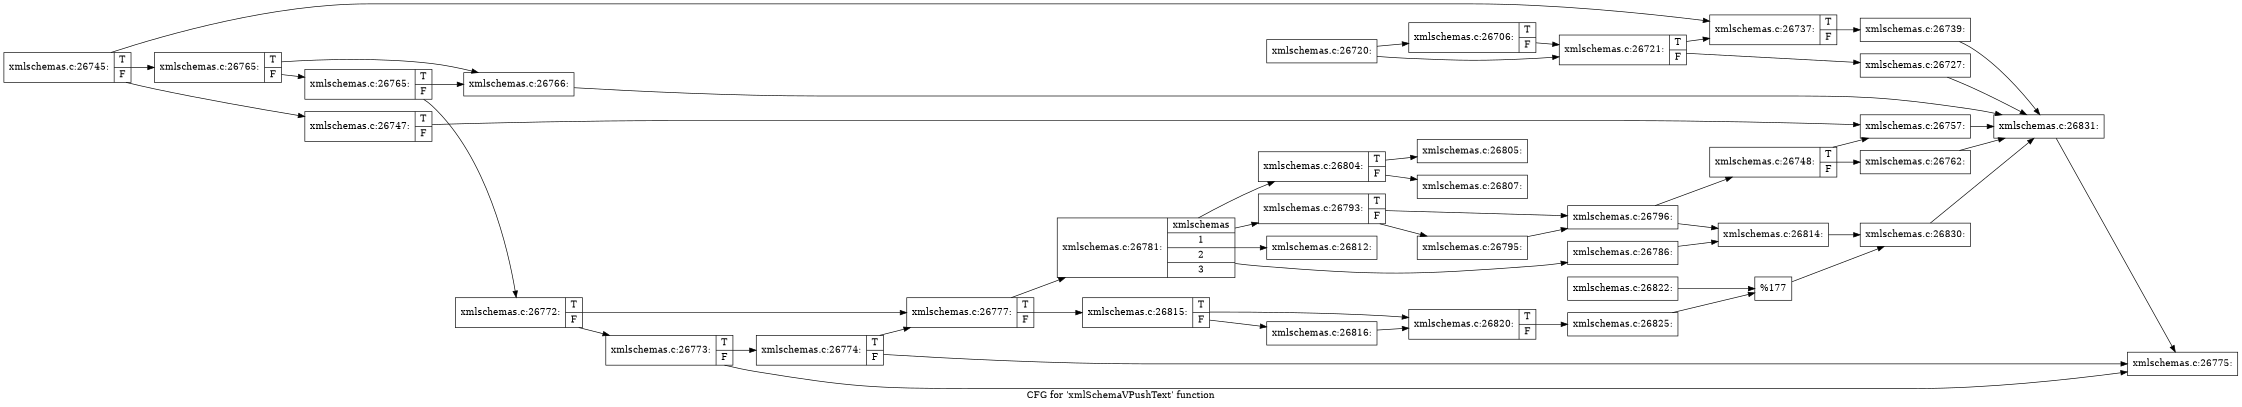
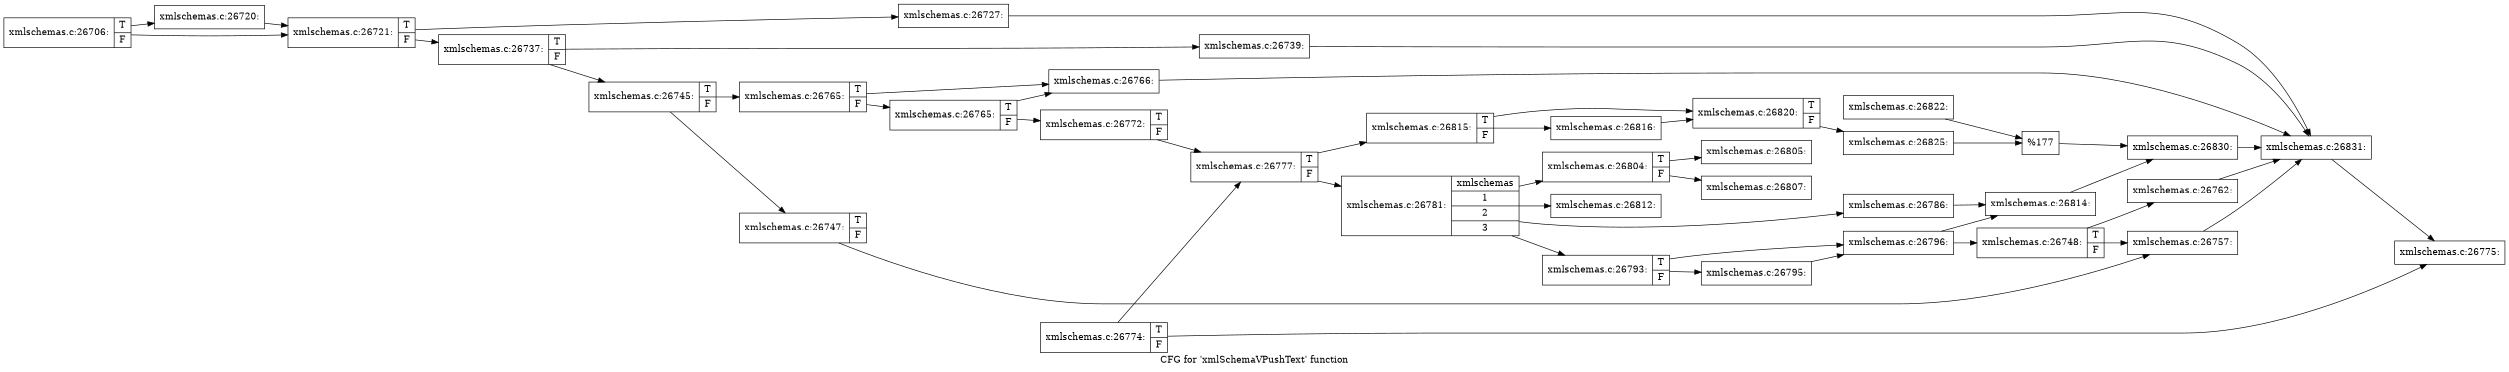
(905, 4) -> (574, 72)
(1390, 45) -> (139, 25)
(669, 350) -> none
